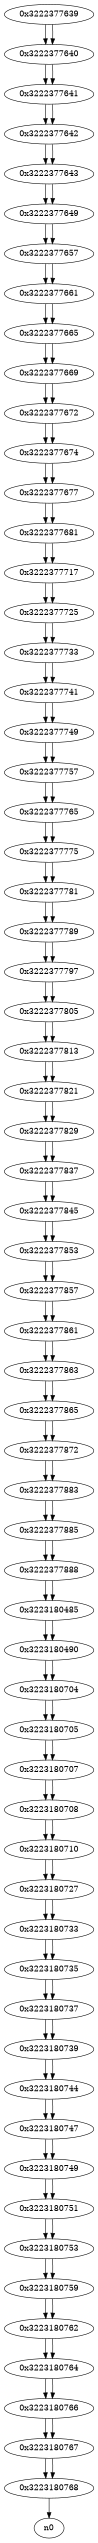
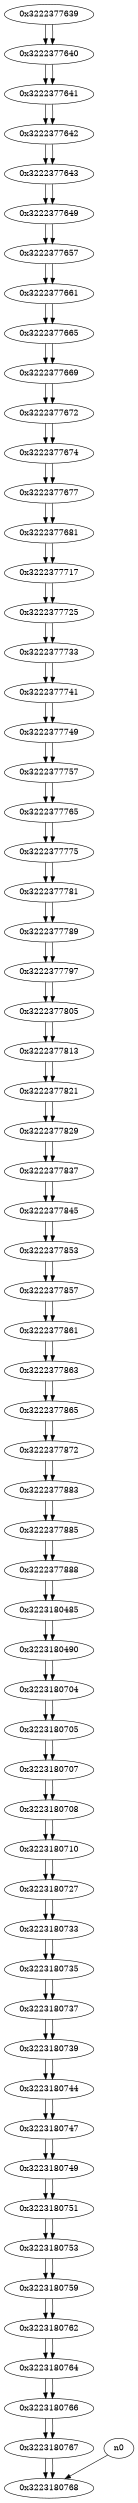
(49, 2505) -> (89, 2466)
